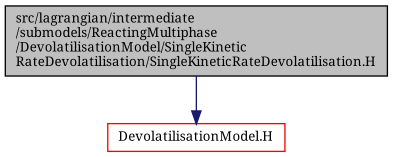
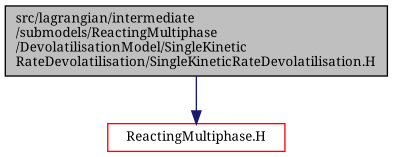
(196, 138) -> (196, 138)
